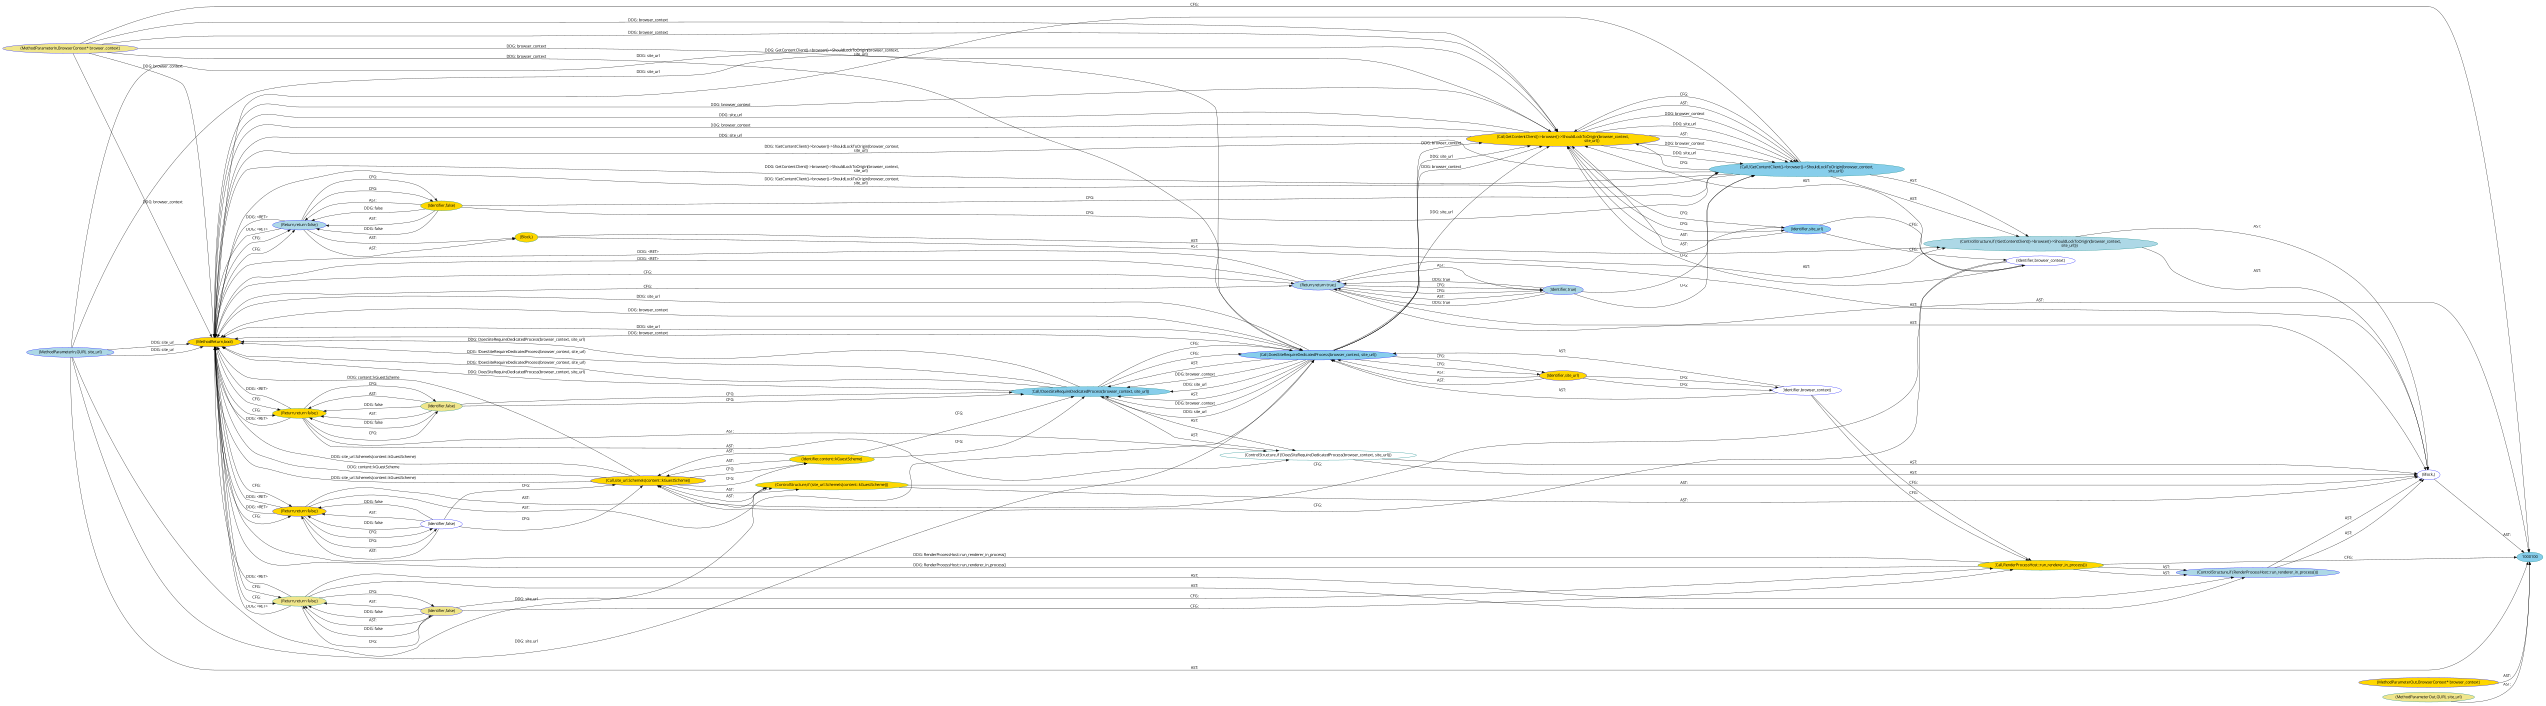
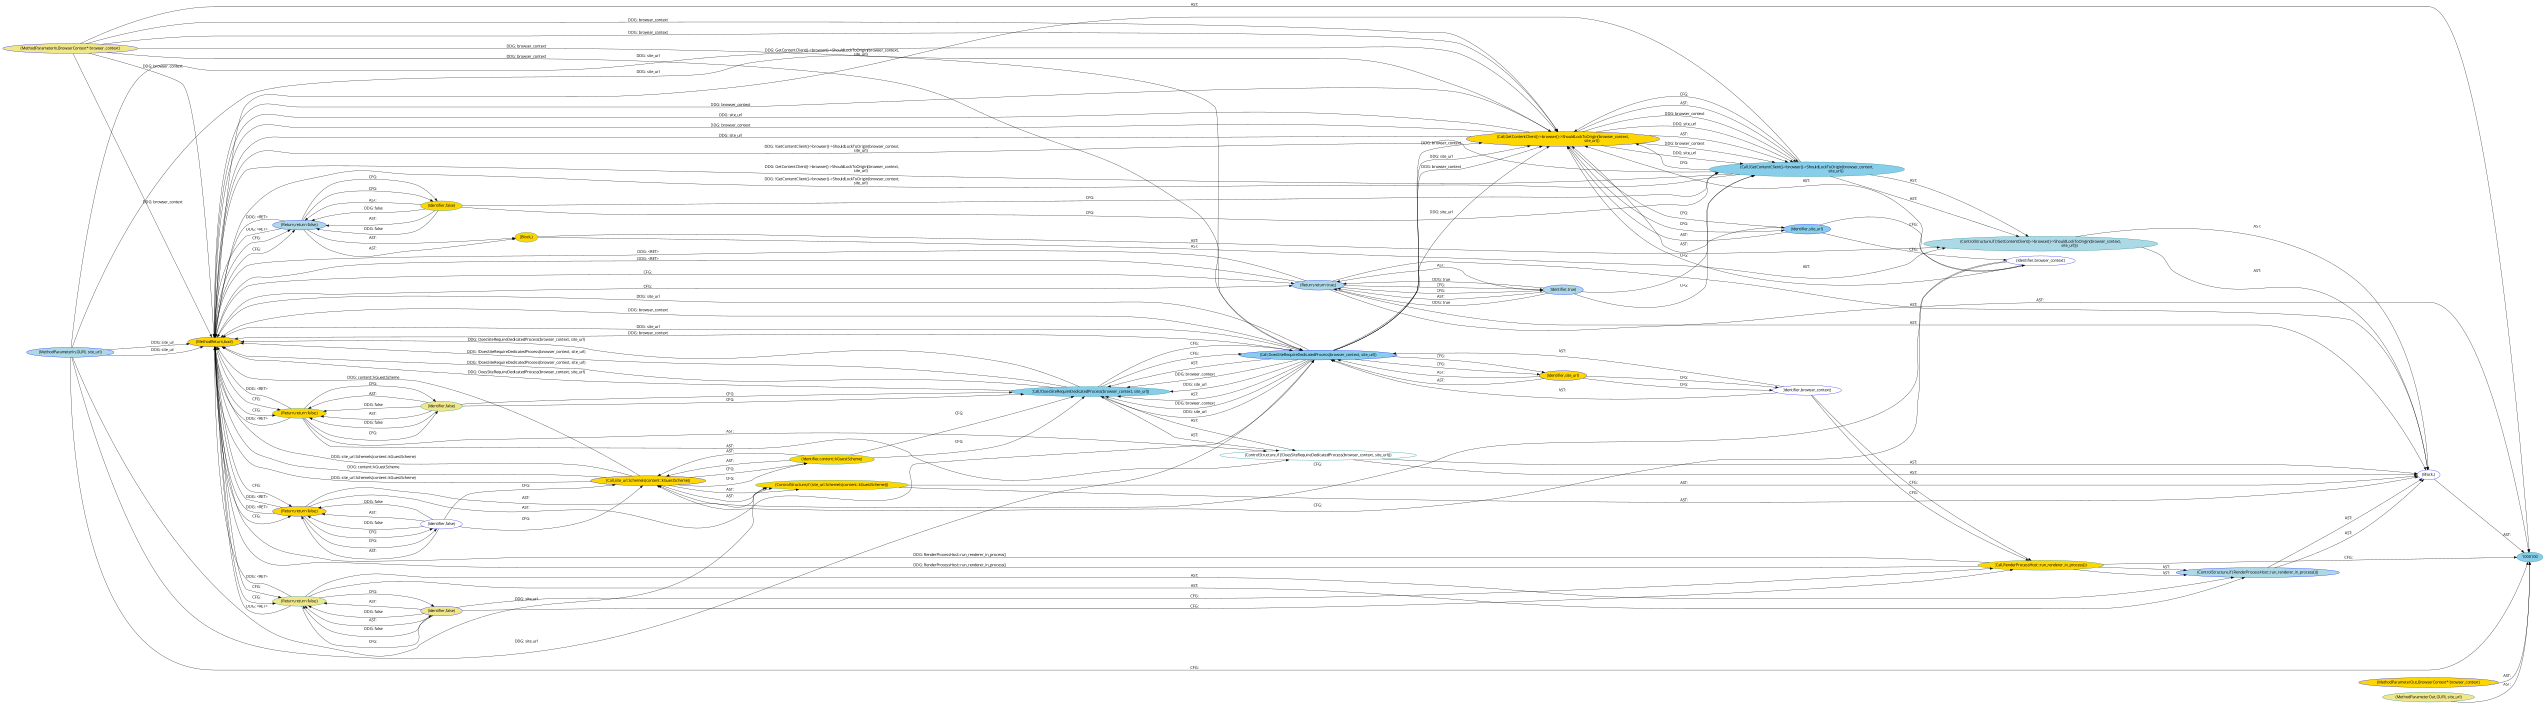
(1195, 5) -> (1195, 5)
(1195, 668) -> (1195, 668)
